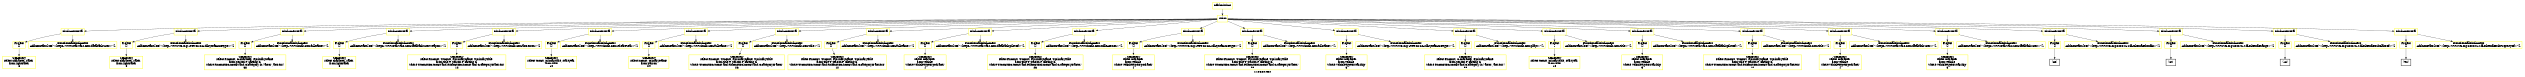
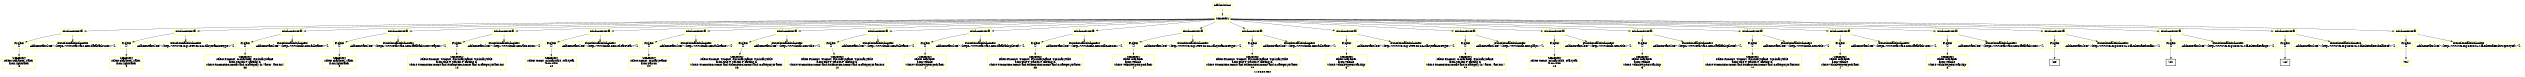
(1222, 19) -> (1222, 19)
(2406, 62) -> (2406, 62)
